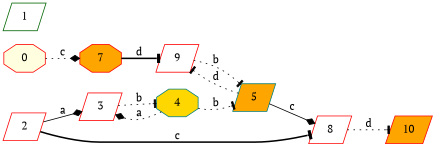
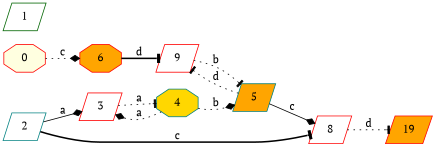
(101, 58) -> (101, 58)
(139, 99) -> (139, 99)
(215, 110) -> (212, 110)
(25, 127) -> (25, 127)
(409, 130) -> (409, 130)
